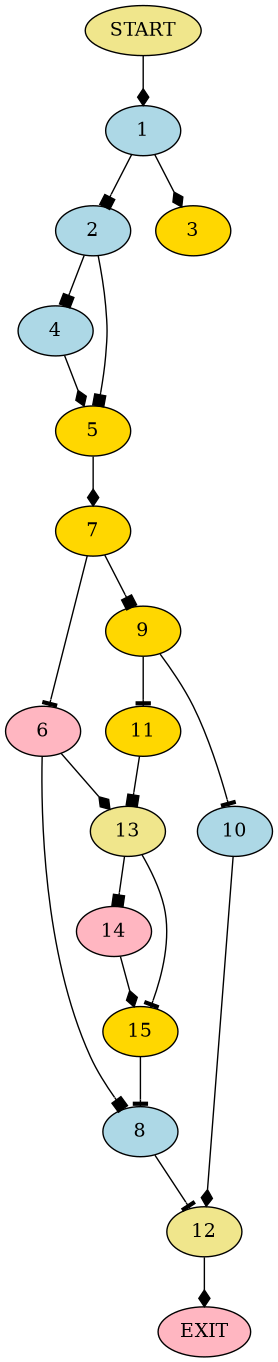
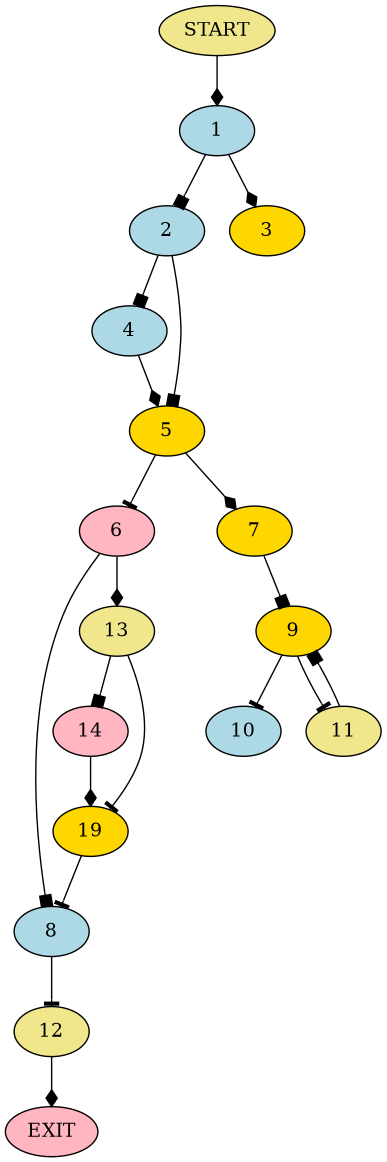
(69, 628) -> (144, 478)
(143, 731) -> (344, 731)
(137, 774) -> (330, 685)
(220, 1023) -> none
(140, 1032) -> (91, 831)
